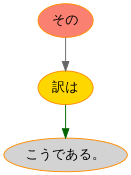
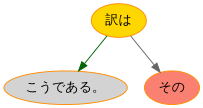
(66, 50) -> (142, 51)
